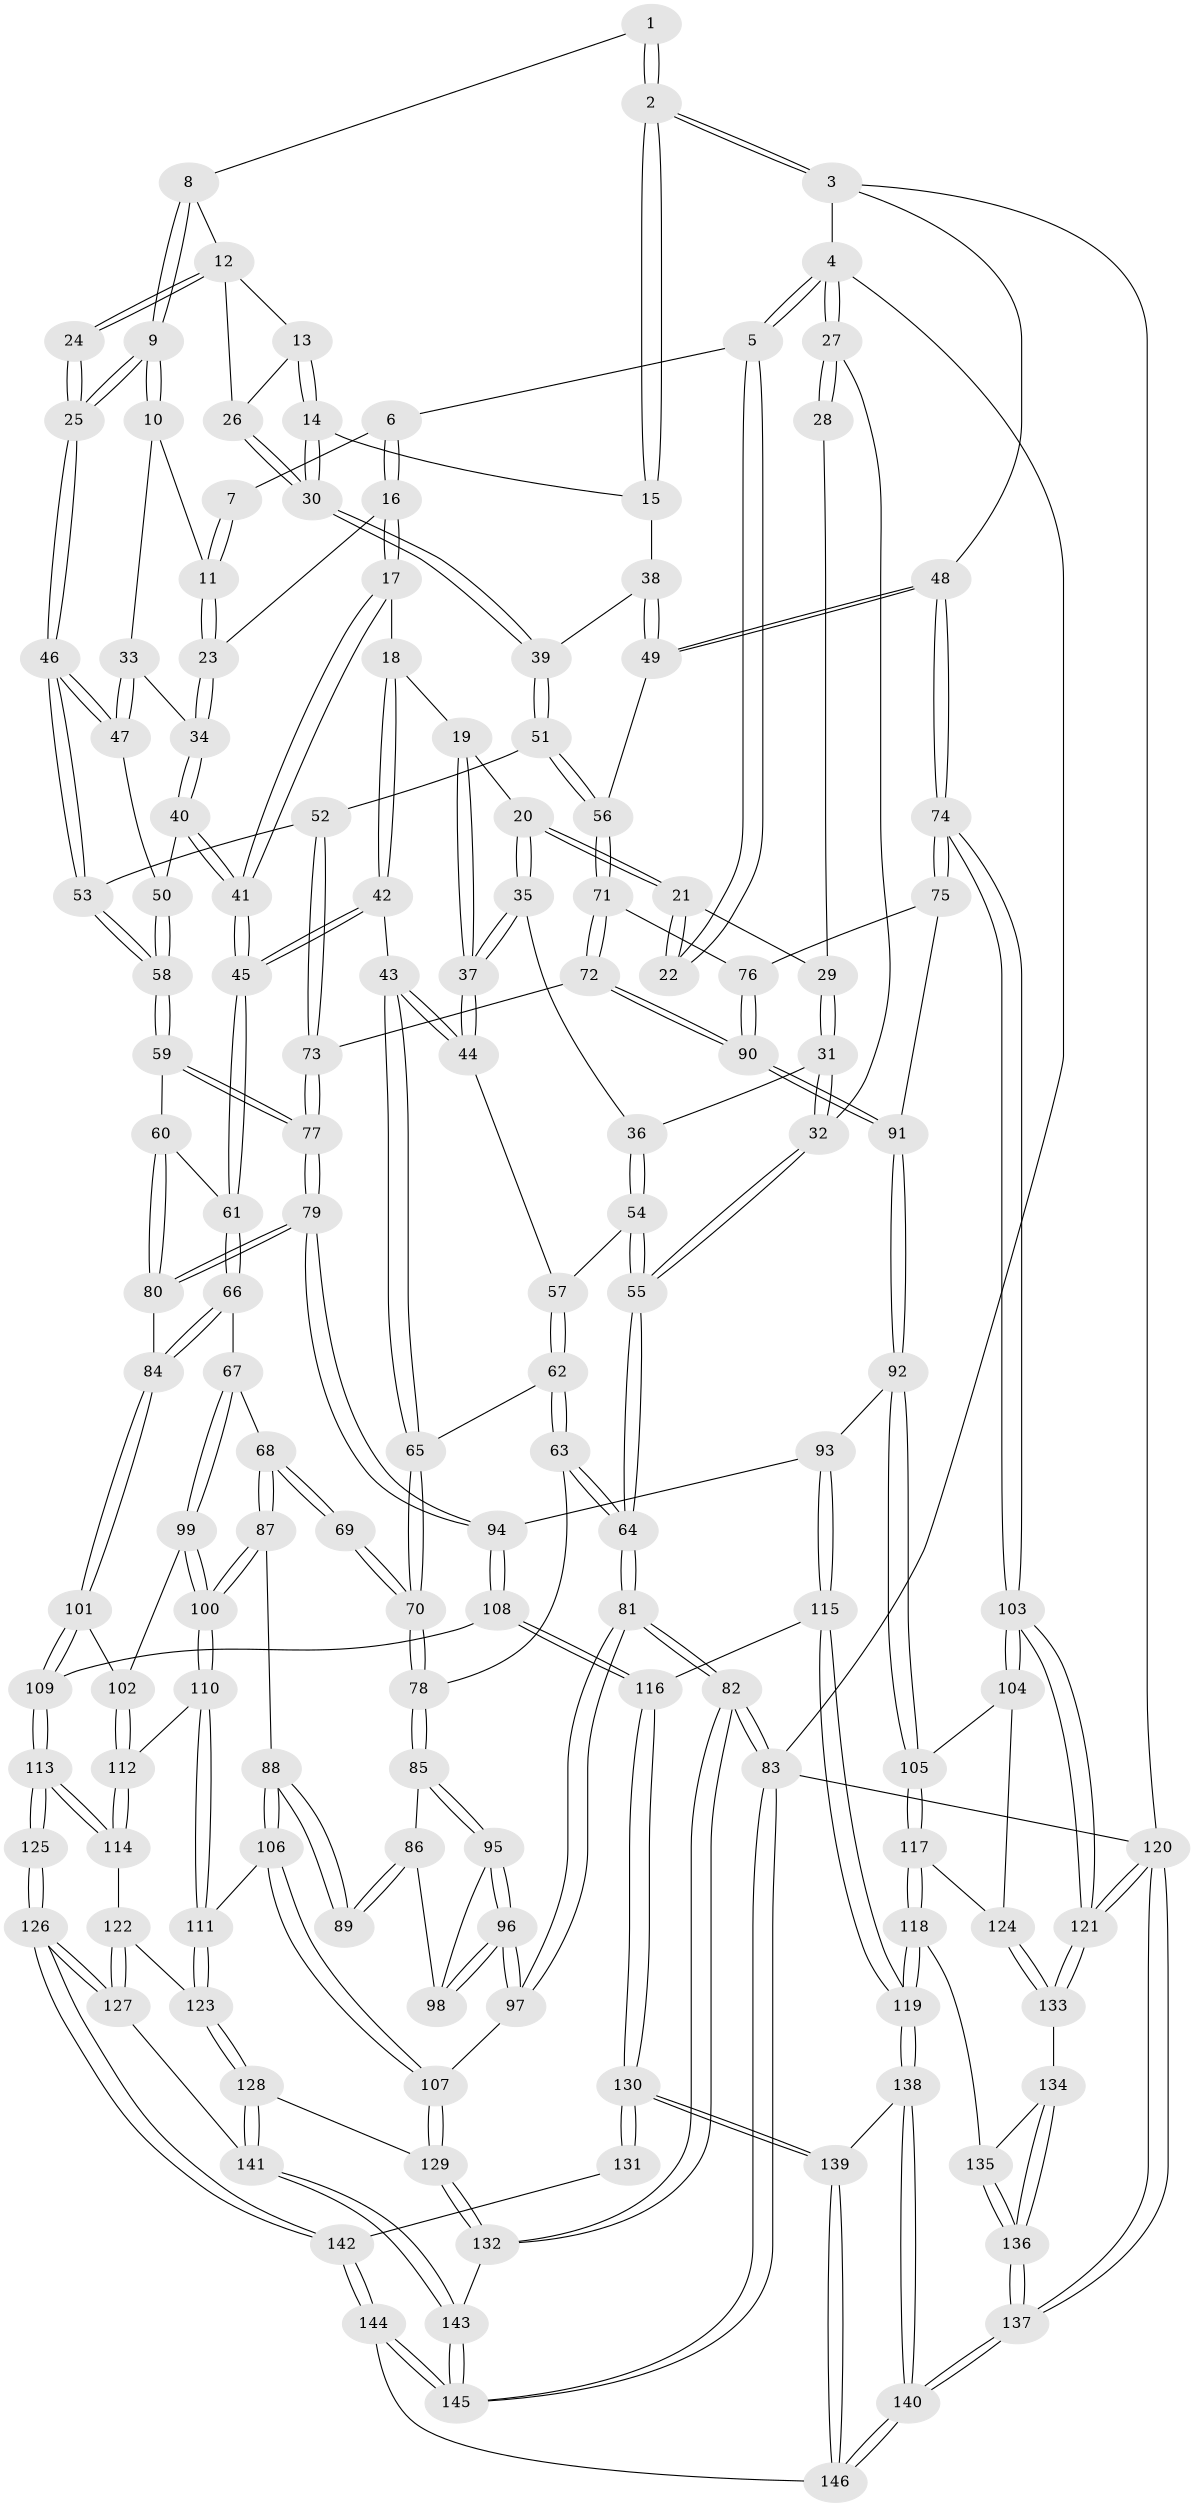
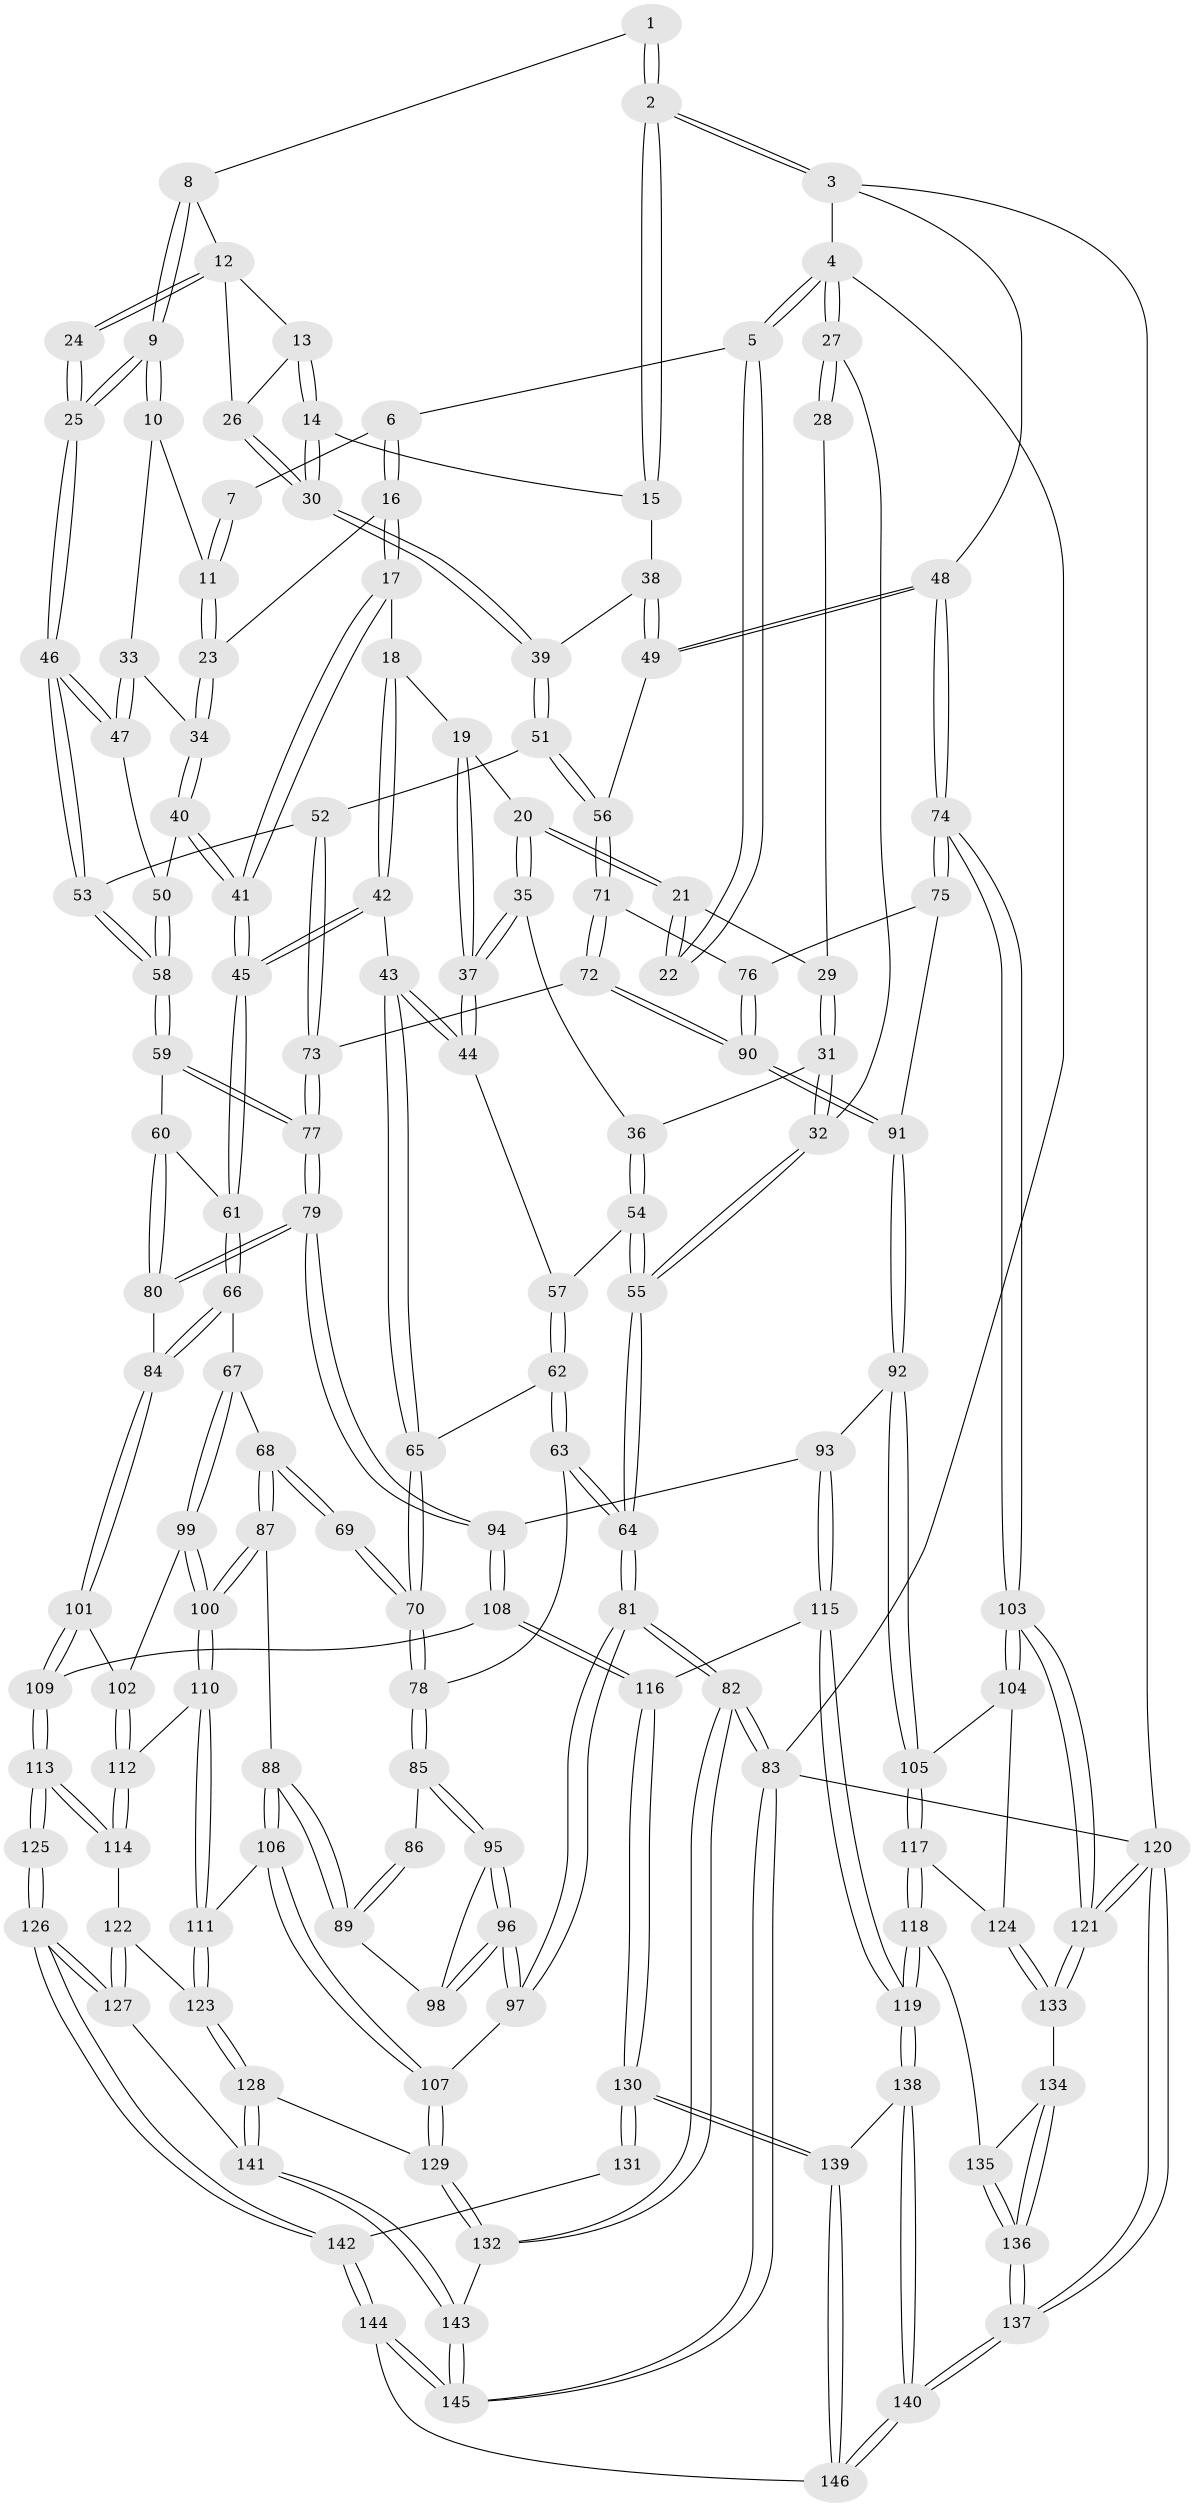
(426, 1927) -> (391, 1967)
